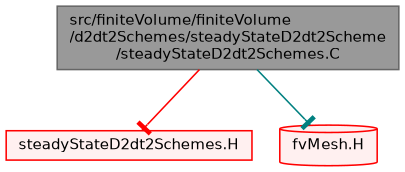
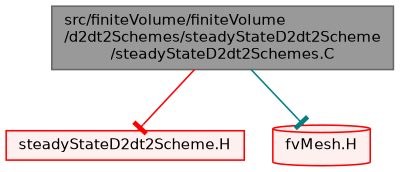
(129, 145) -> (125, 145)
